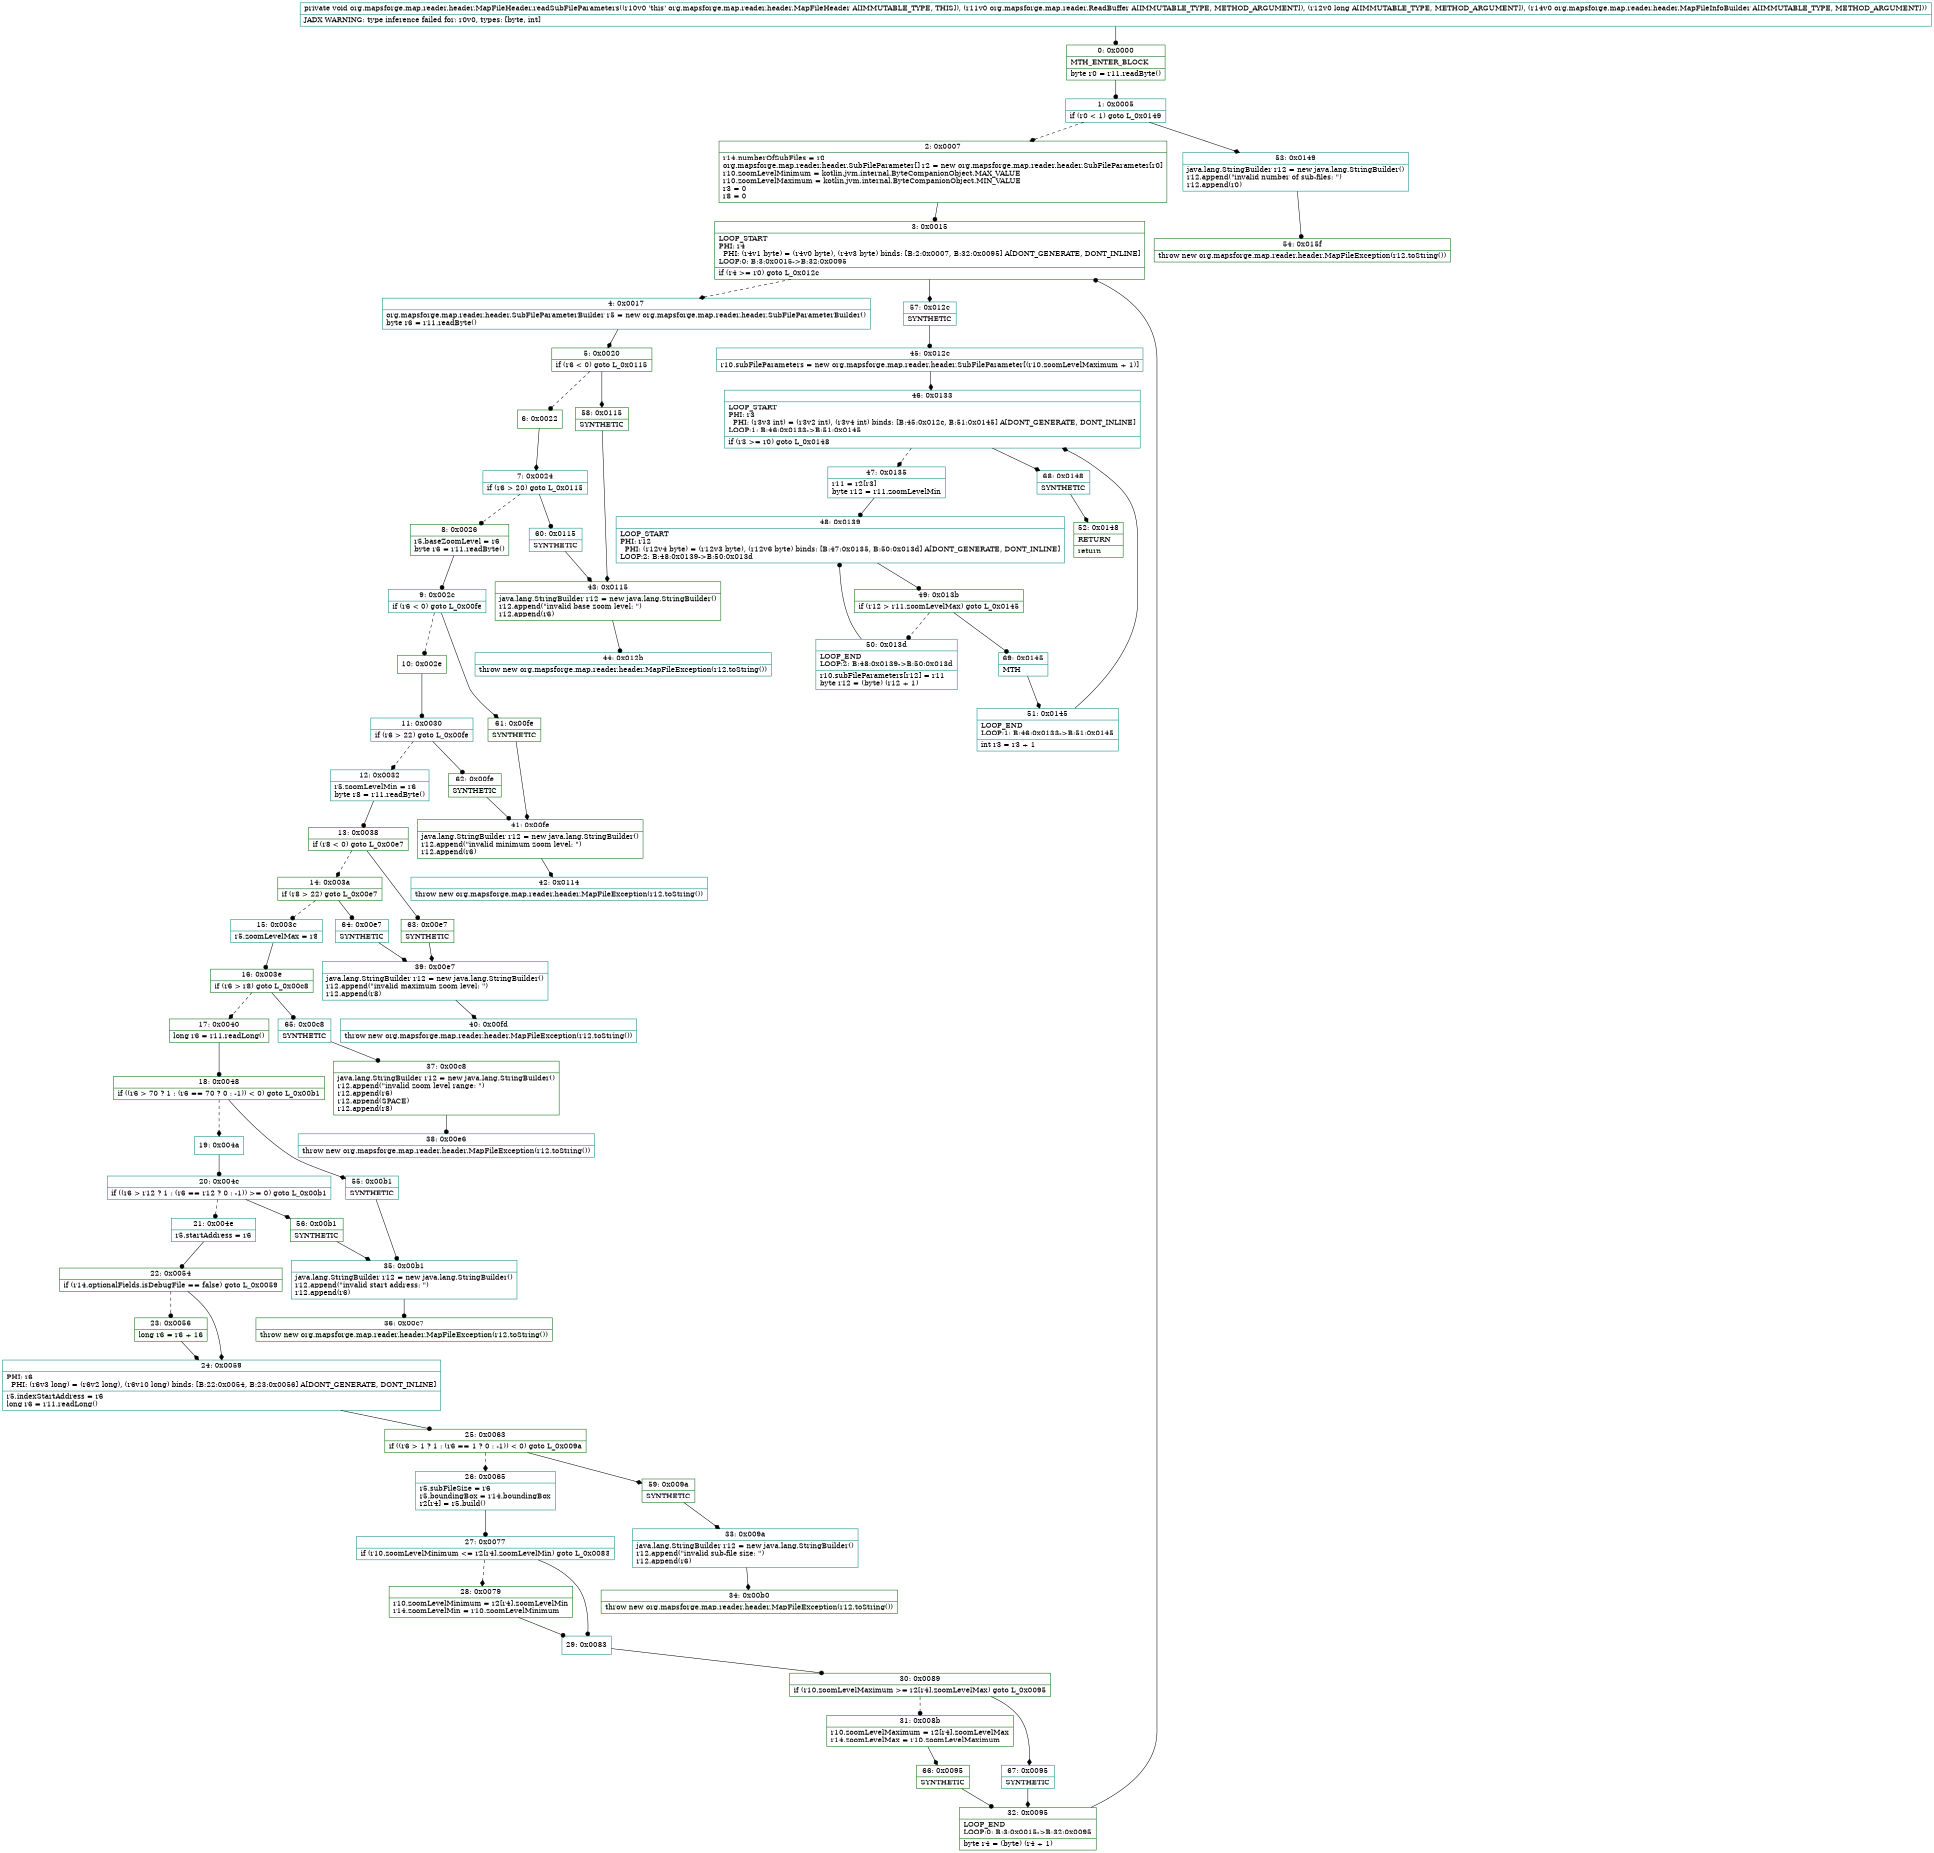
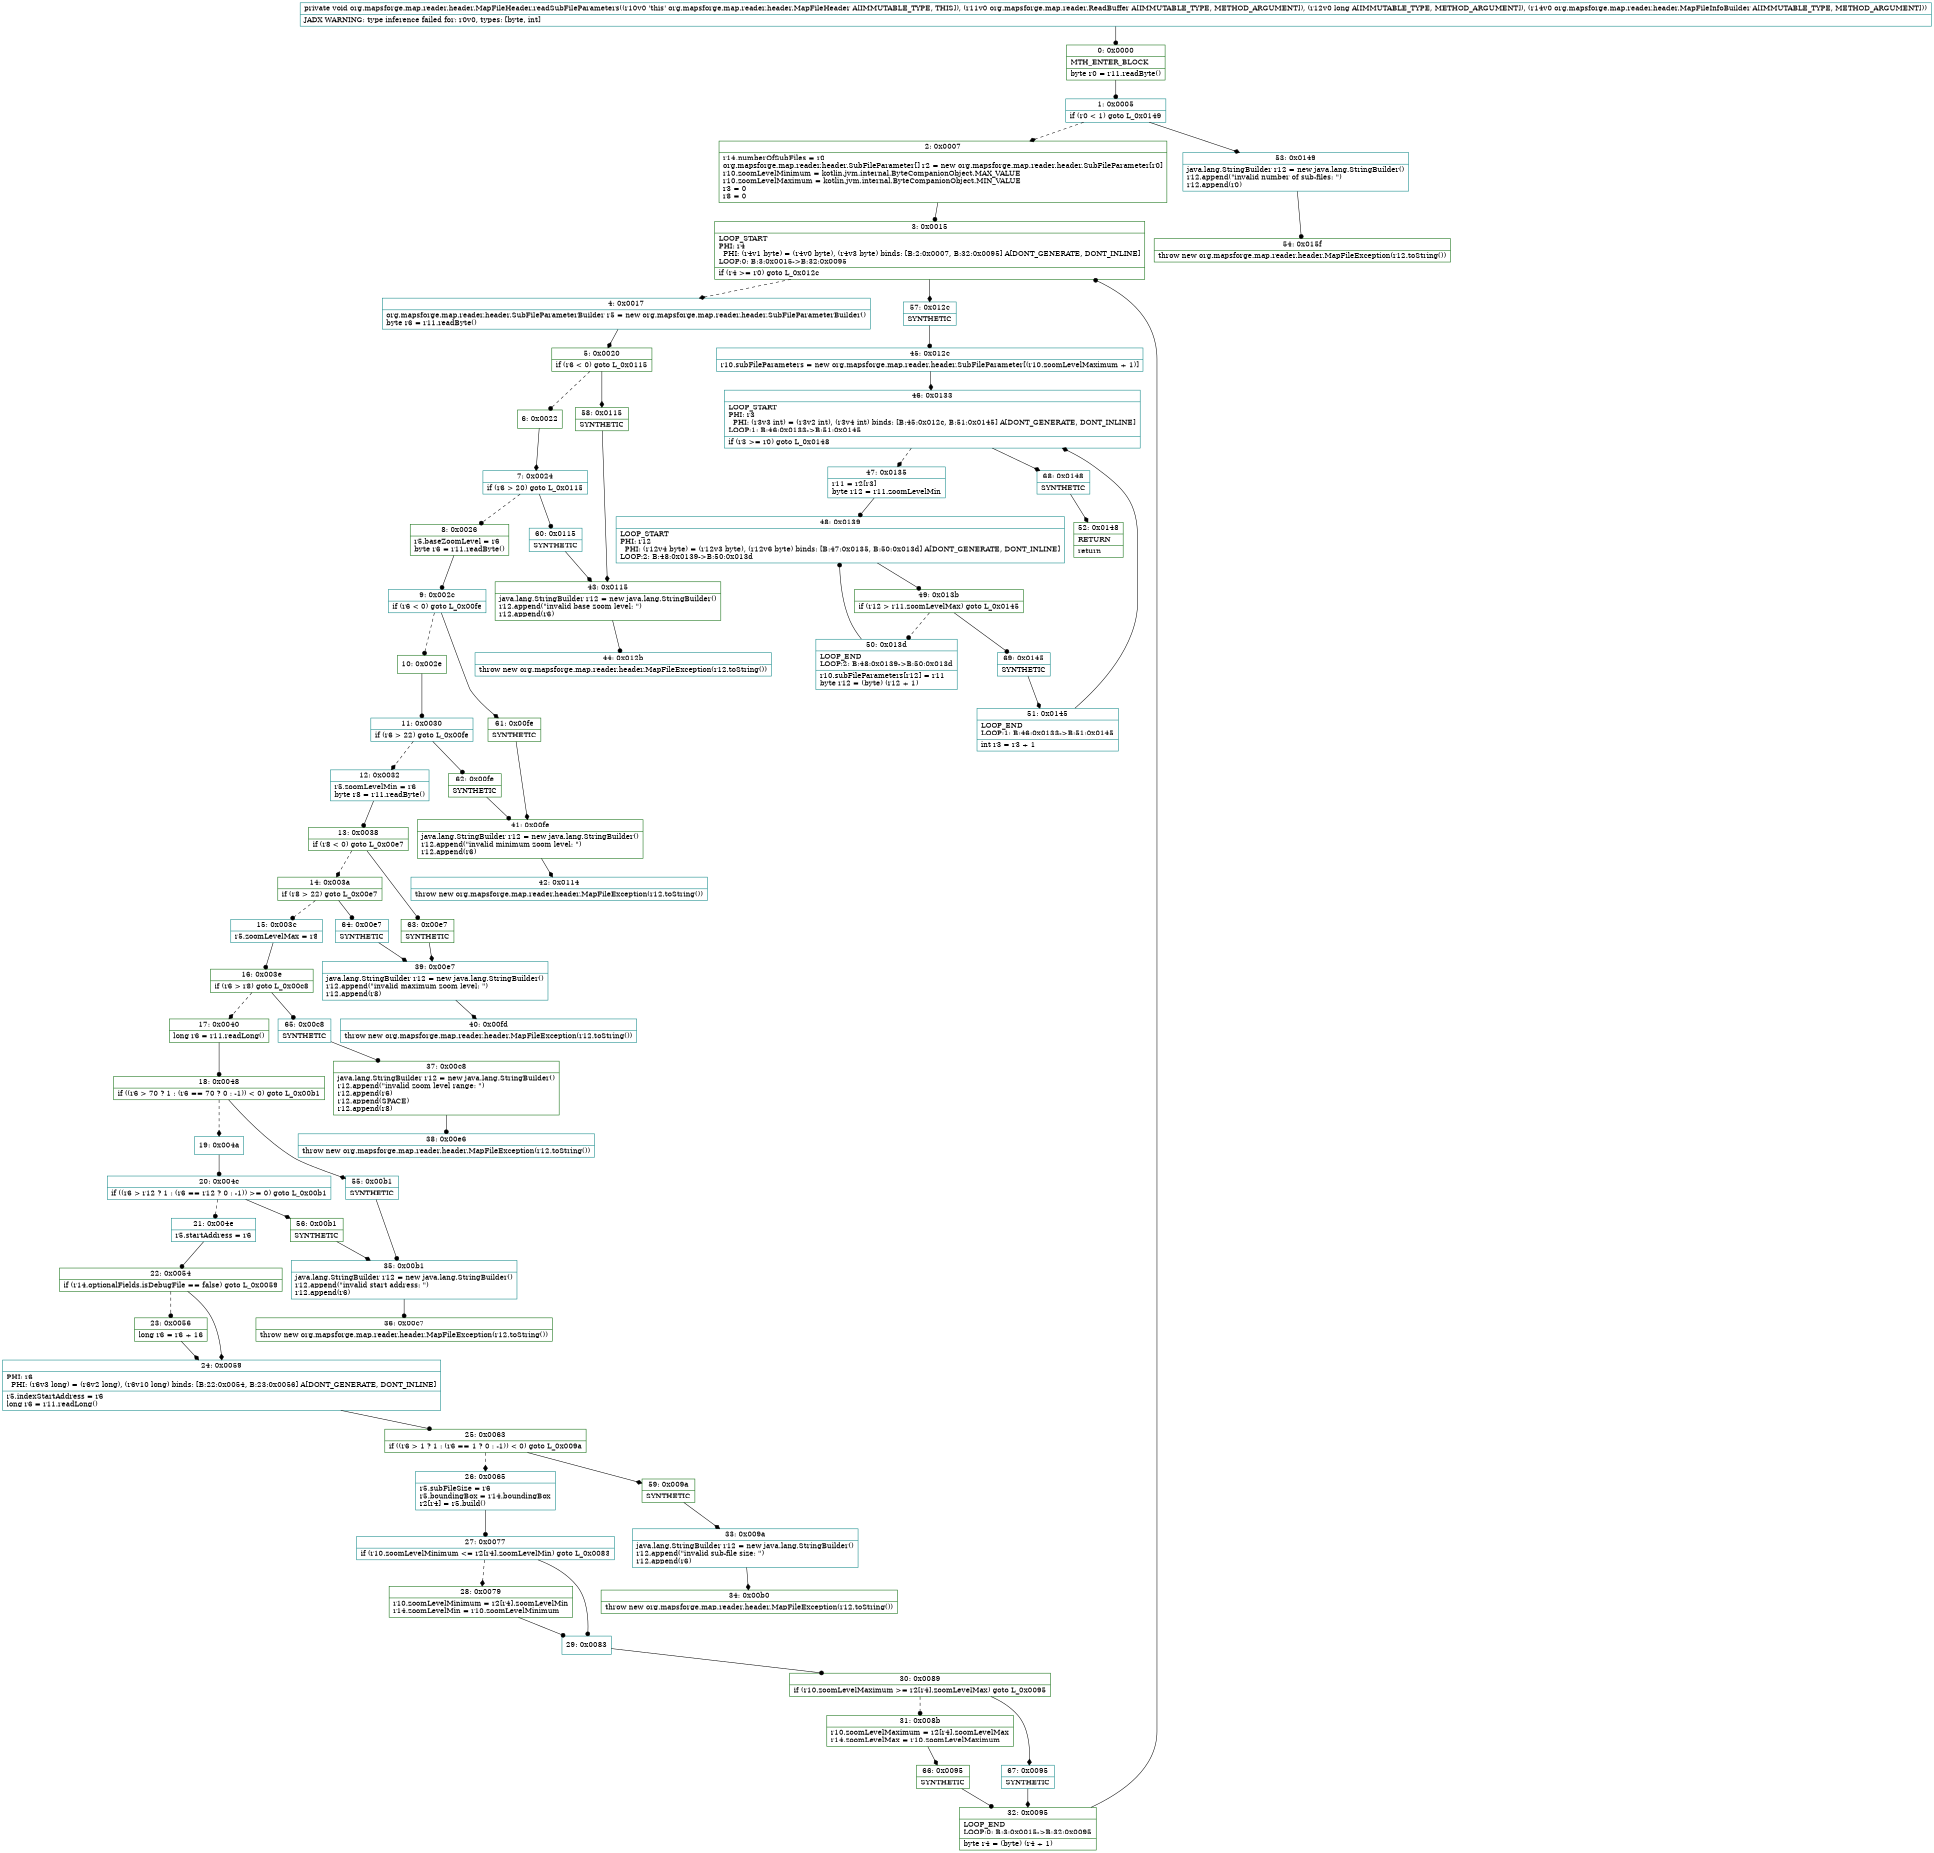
(1012, 670) -> (1024, 670)
